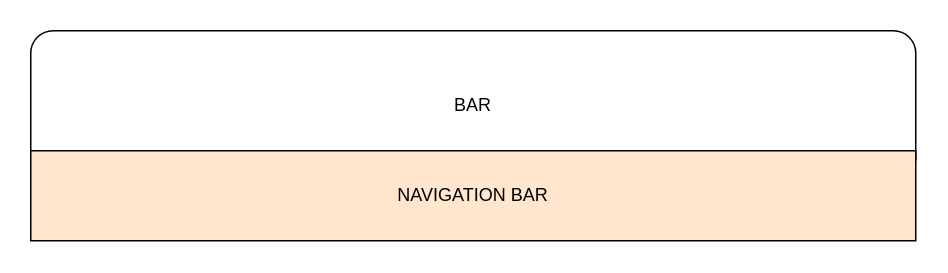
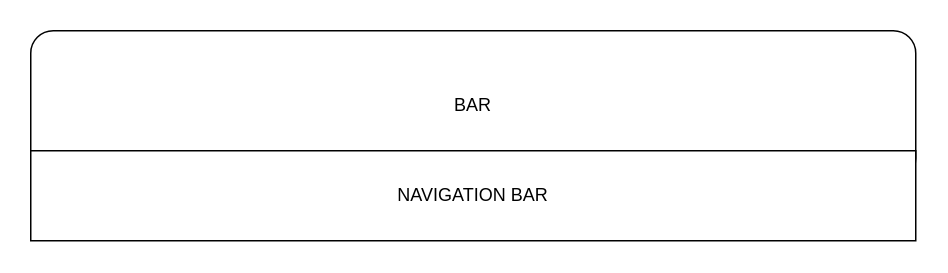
(473, 196) -> (473, 196)
